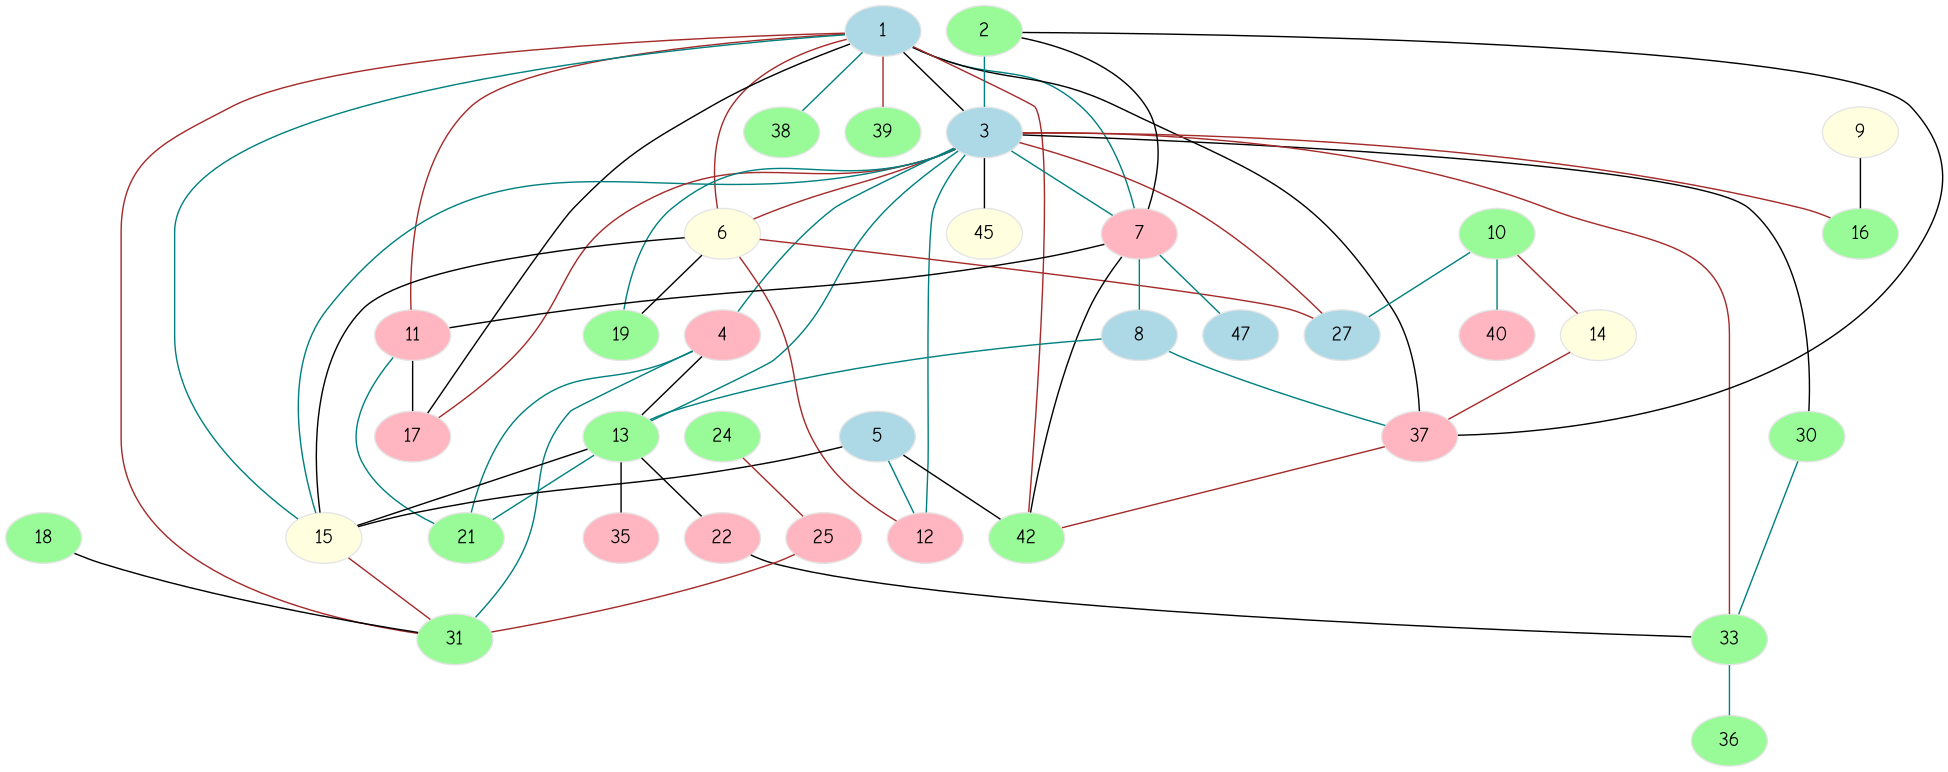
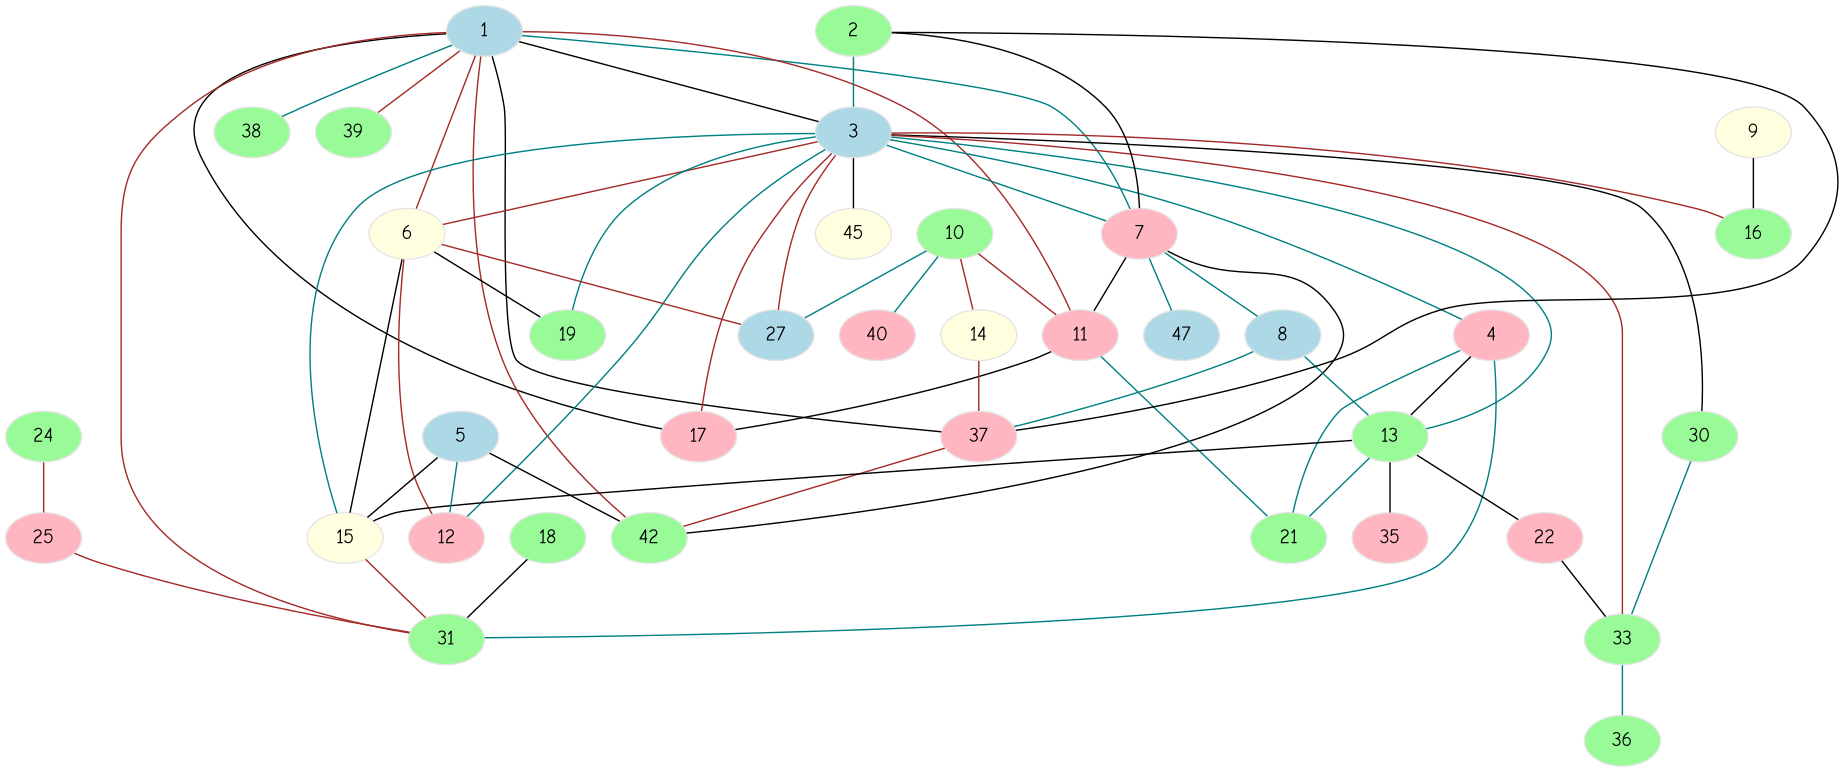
(324, 120) -> none
none -> (1017, 284)
